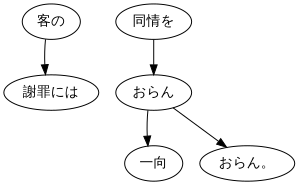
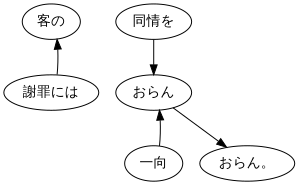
(45, 52) -> (58, 62)
(147, 123) -> (160, 133)
